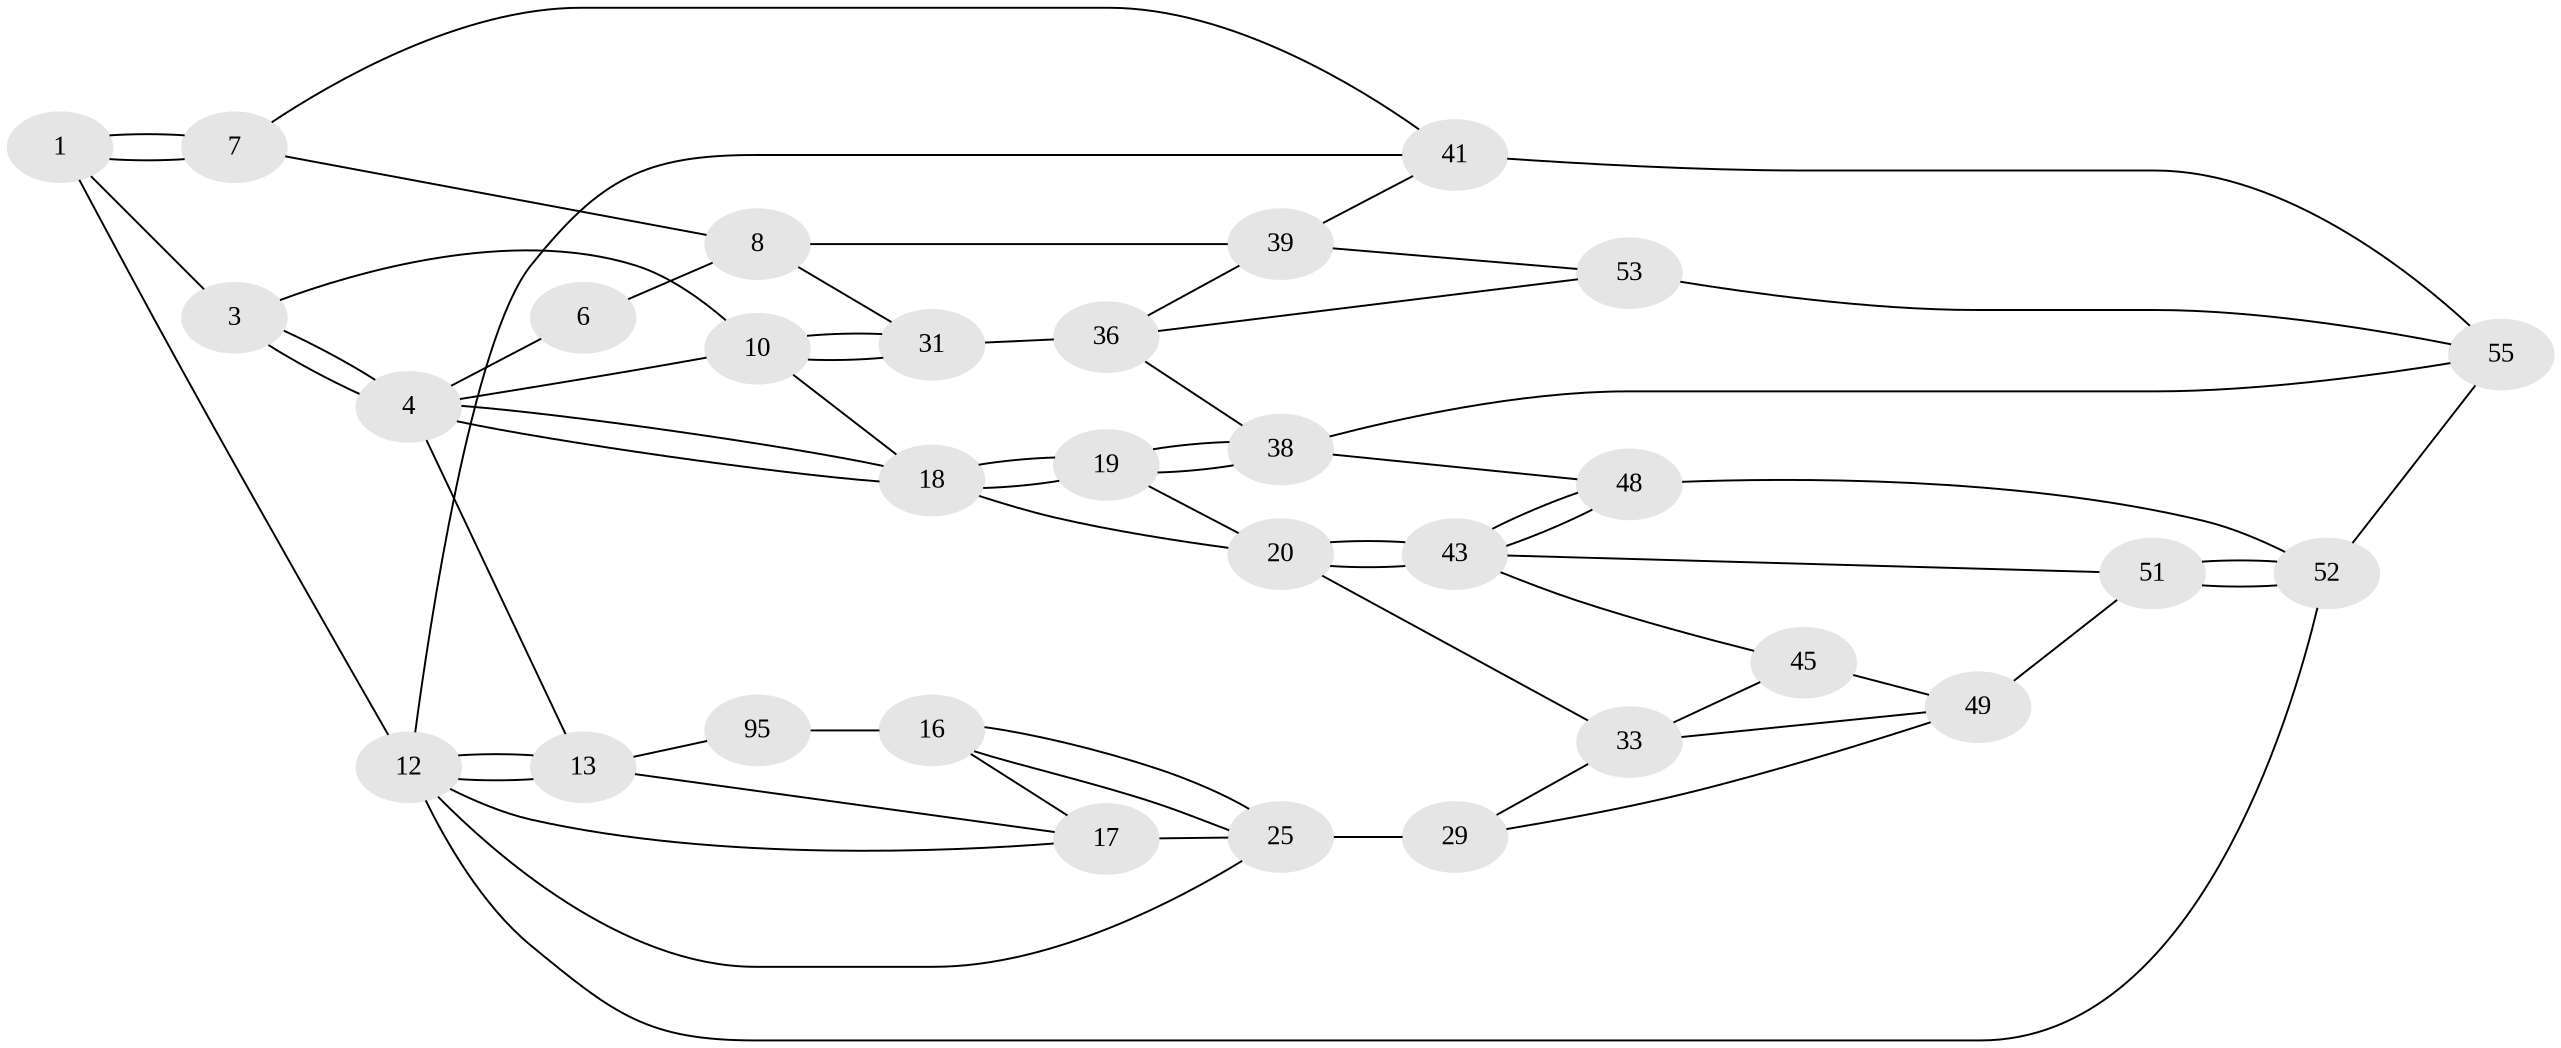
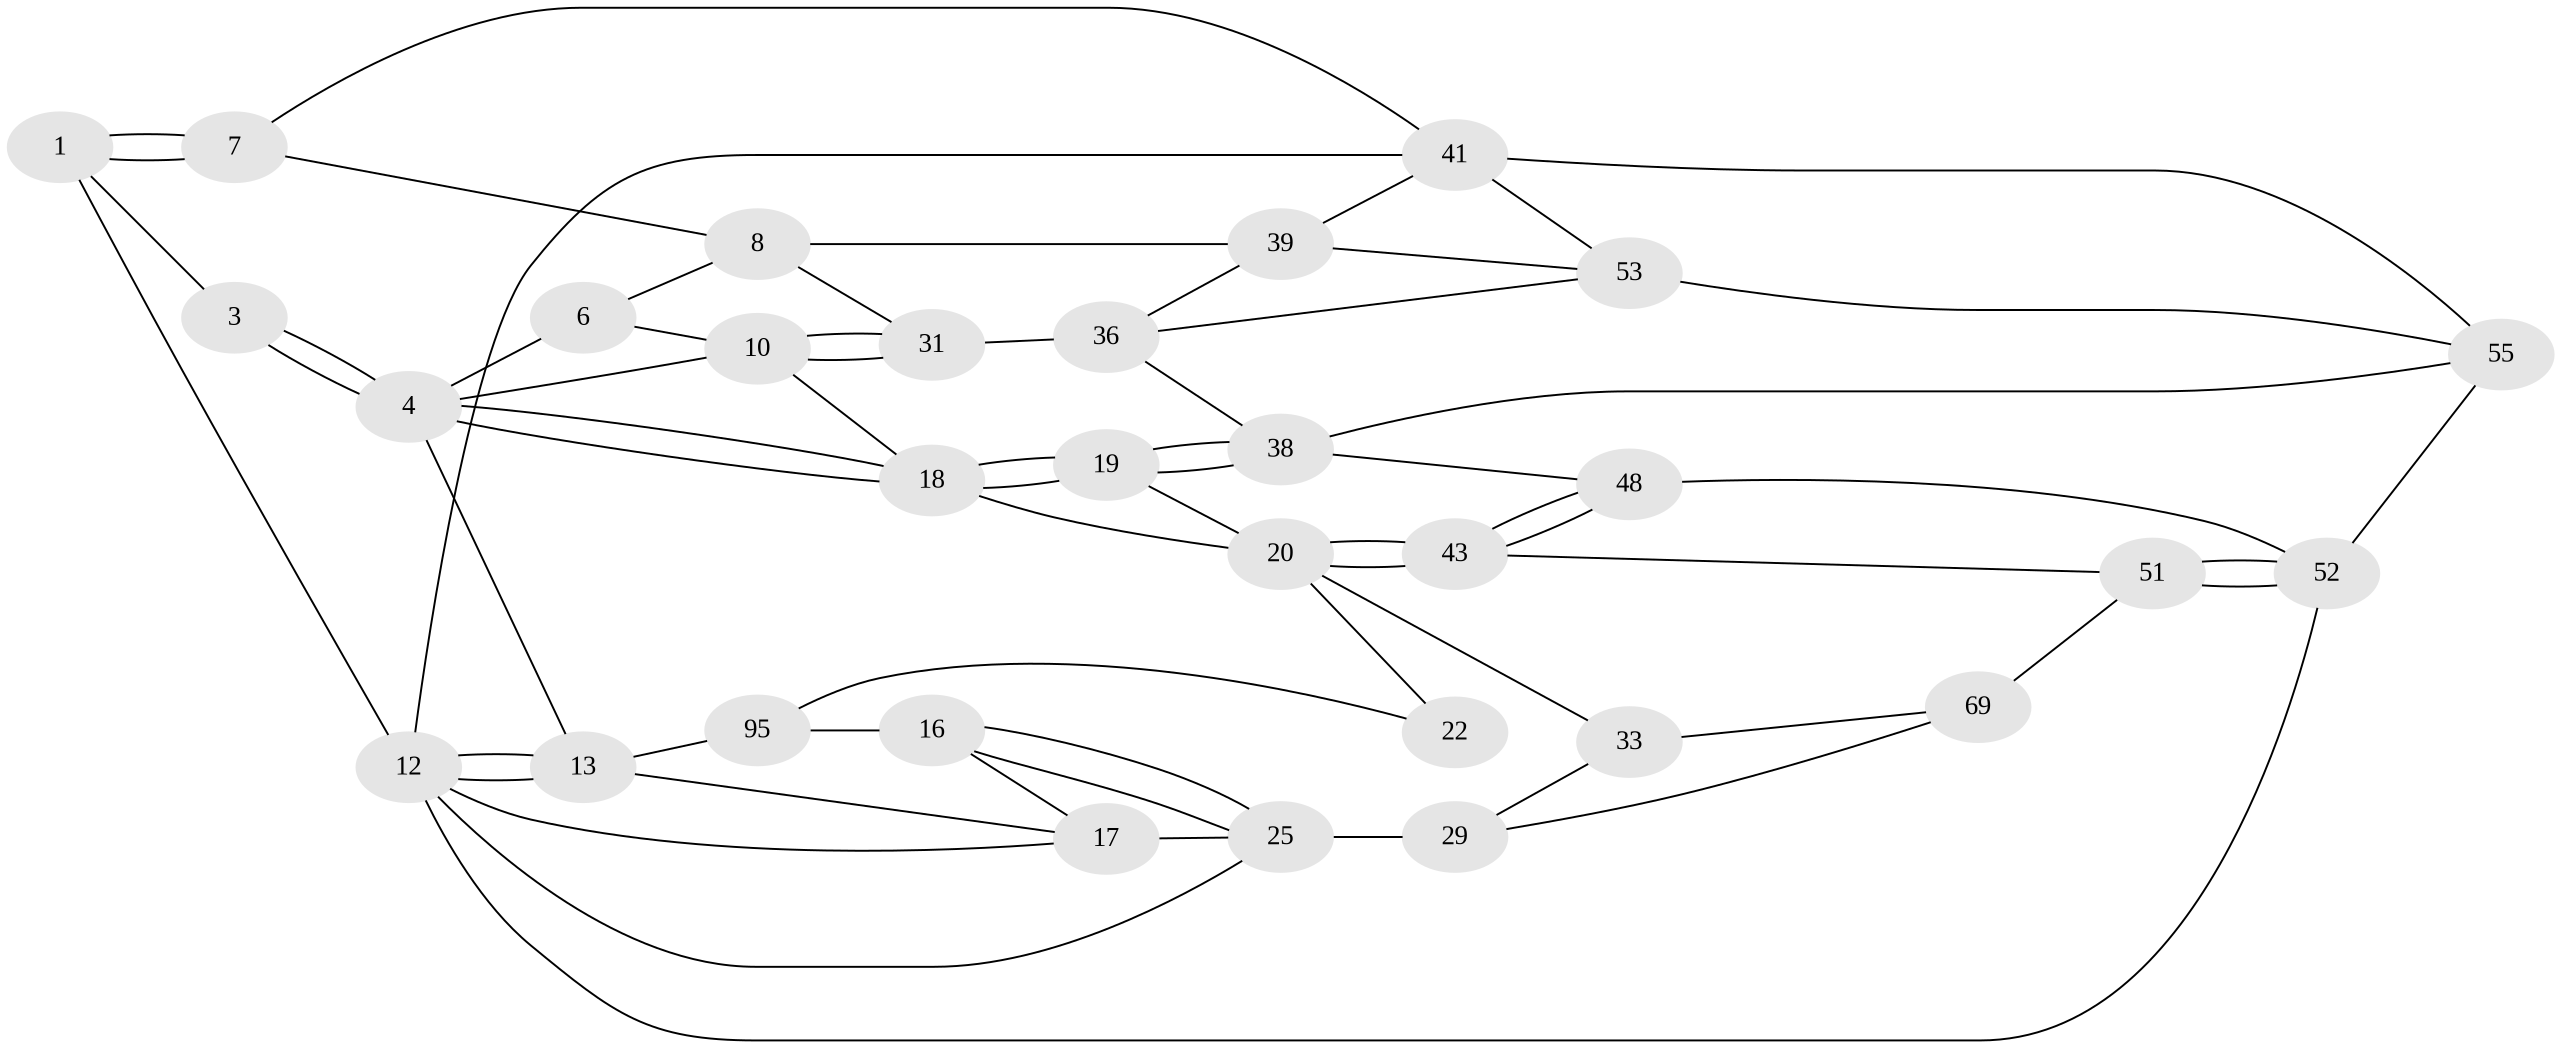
none -> (1542, 214)
(509, 251) -> (670, 333)
(1804, 663) -> none
(1978, 707) -> (1978, 707)
none -> (1455, 732)
